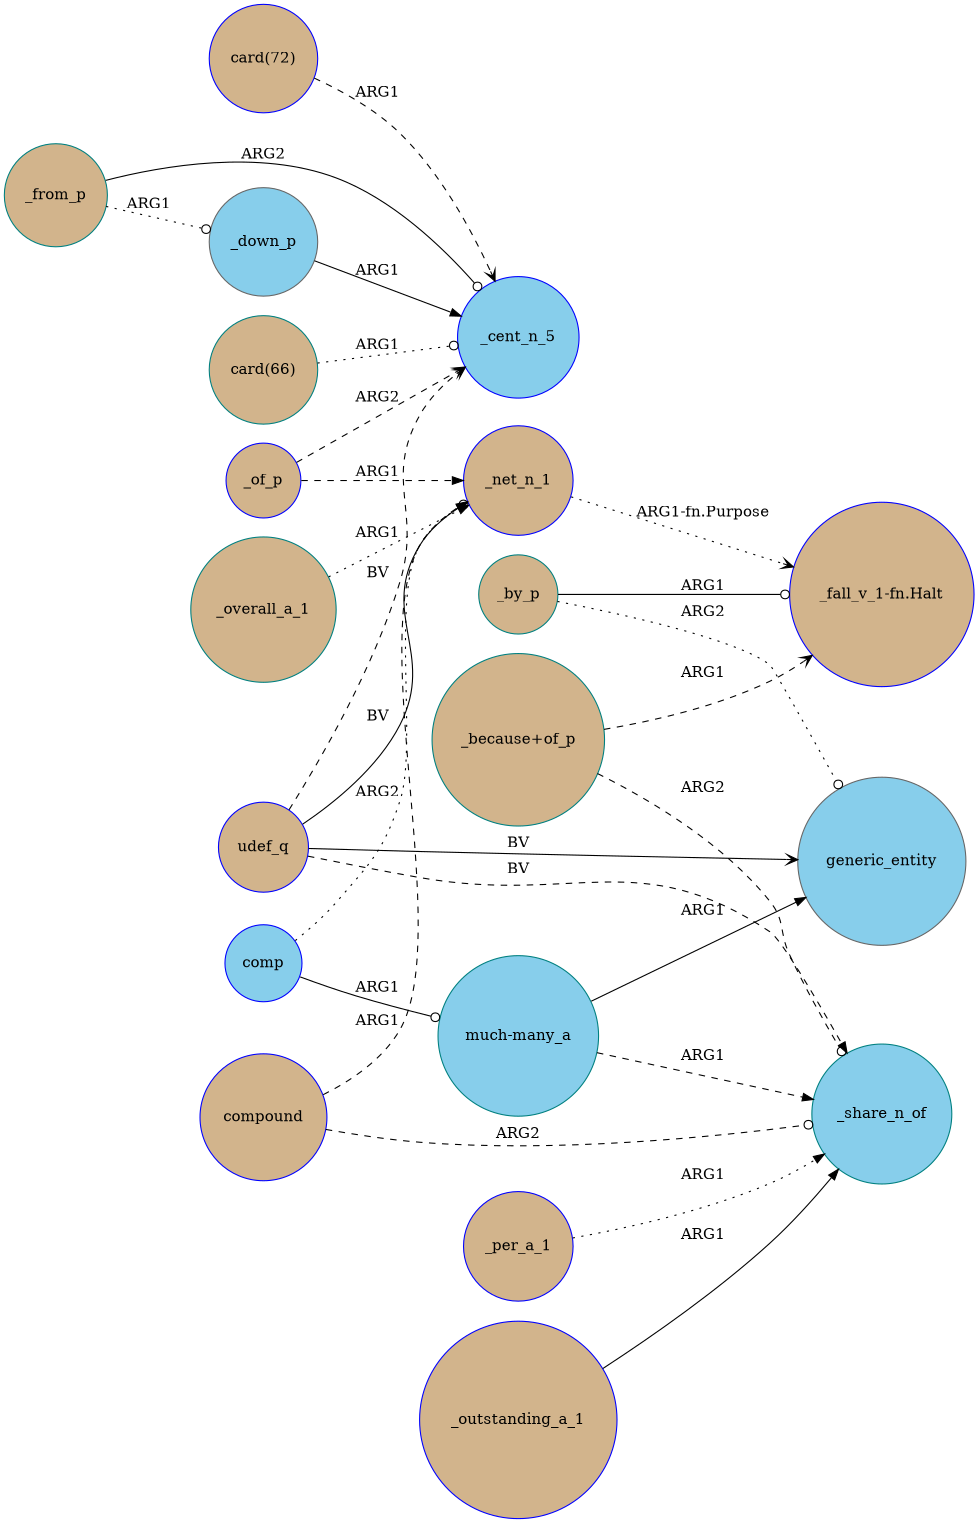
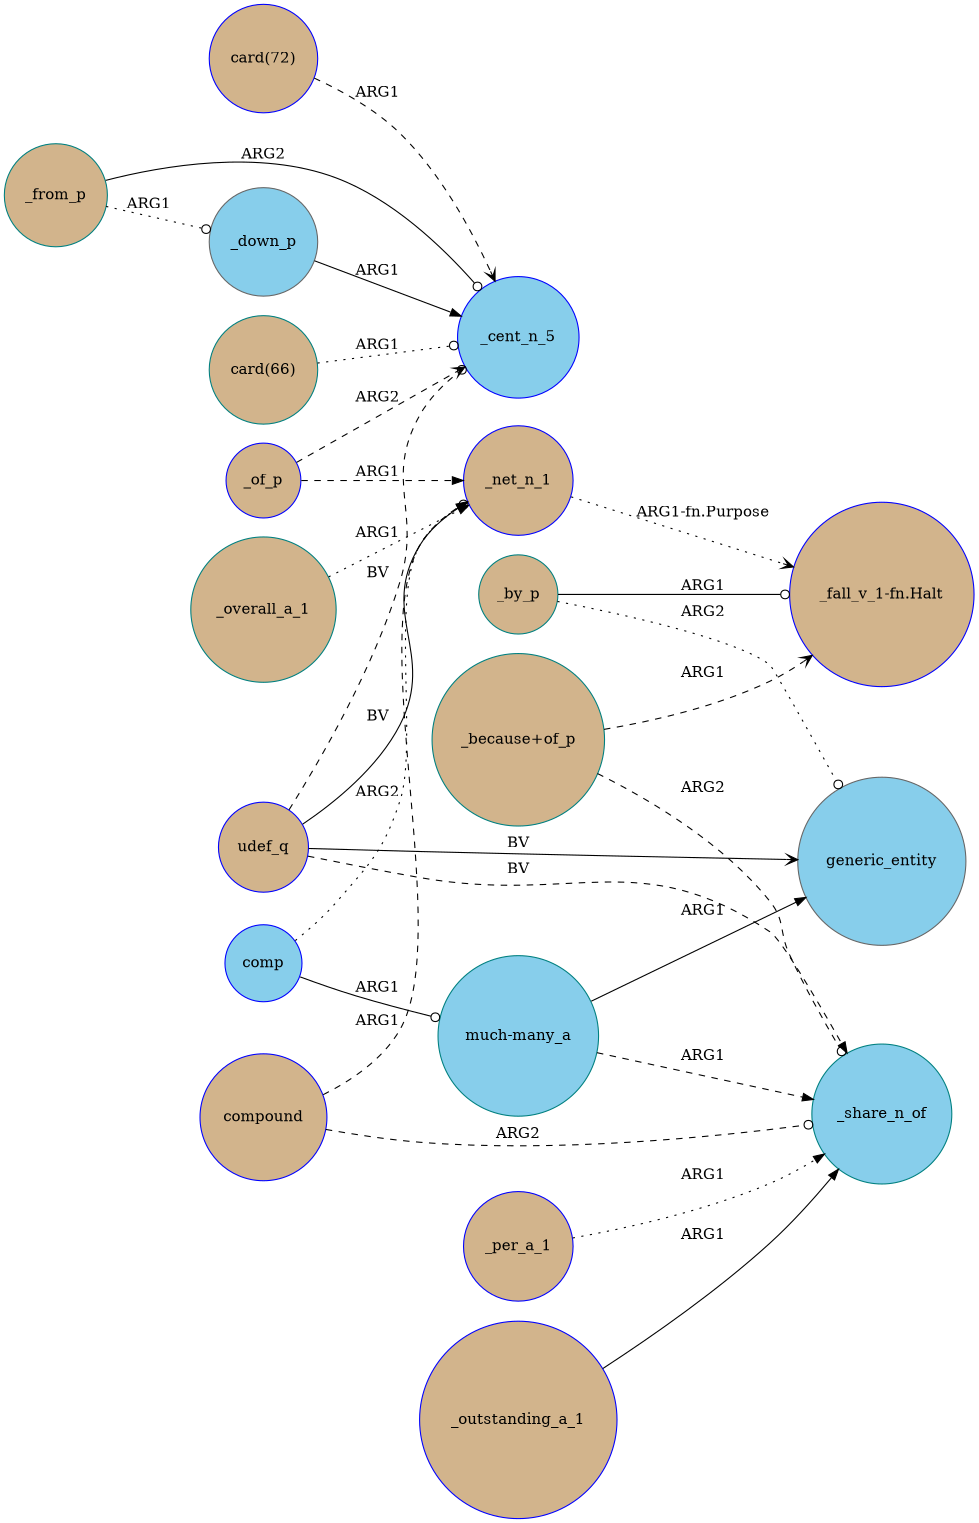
(396, 594) -> (396, 594)
